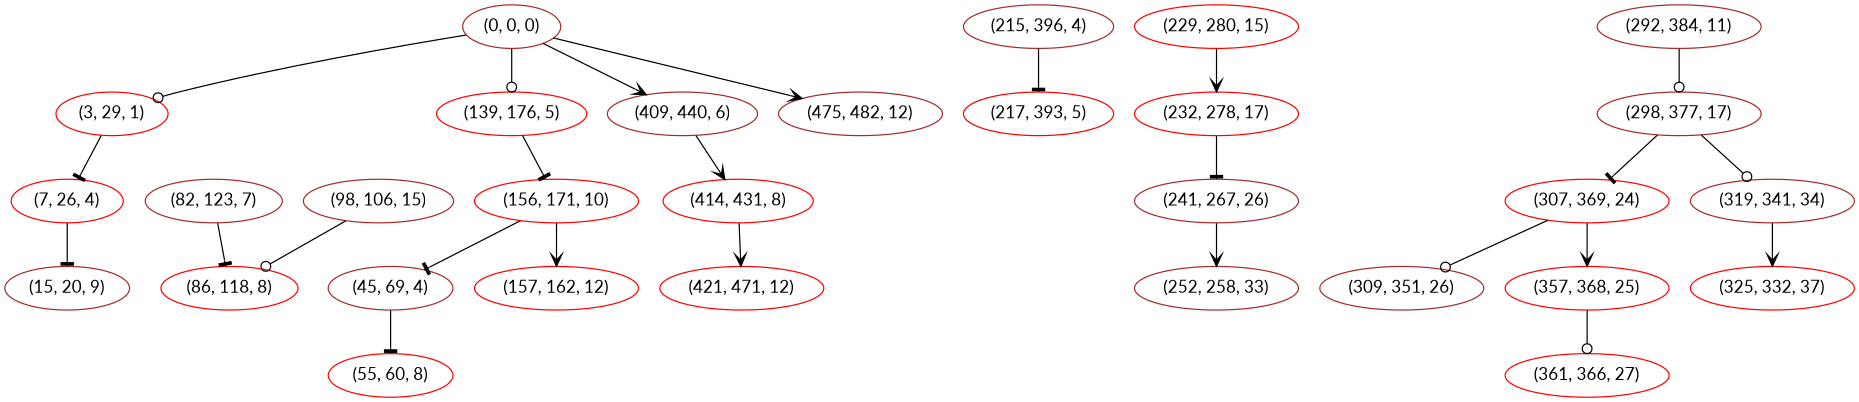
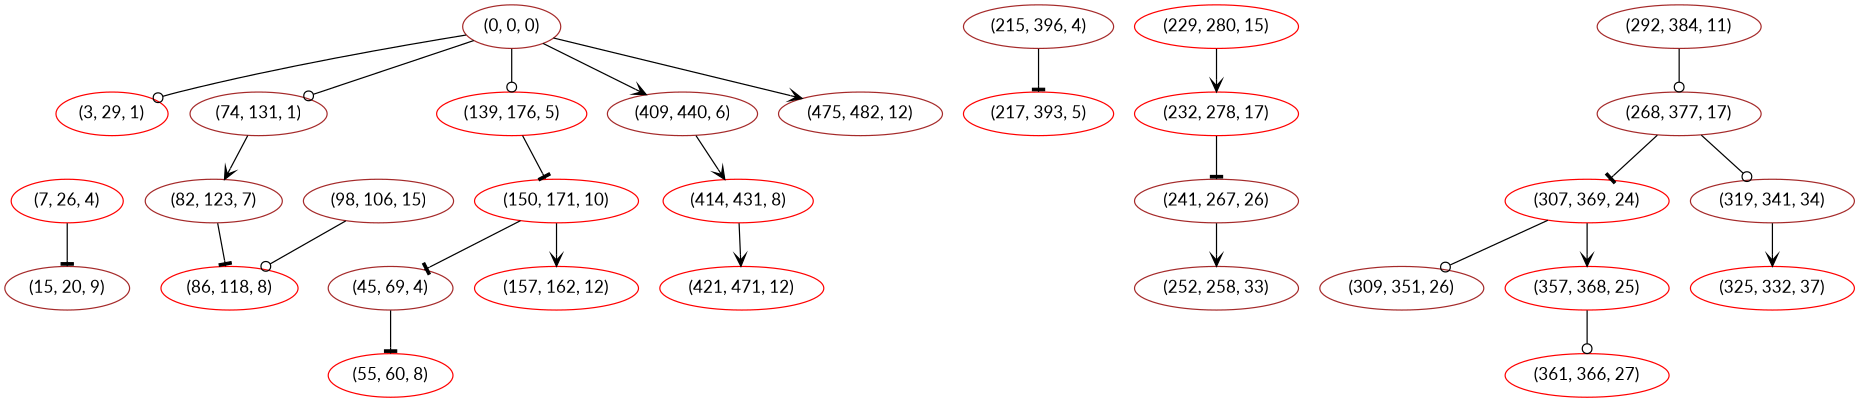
none -> (259, 114)
(1679, 114) -> (1679, 114)
(91, 155) -> none
(557, 201) -> (557, 201)
